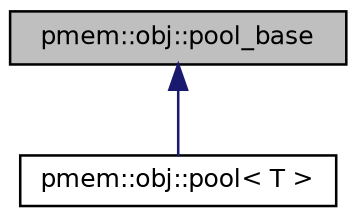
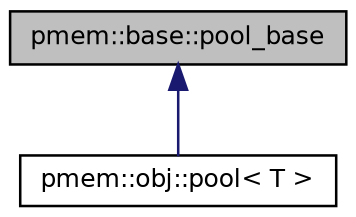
(178, 38) -> (178, 38)
